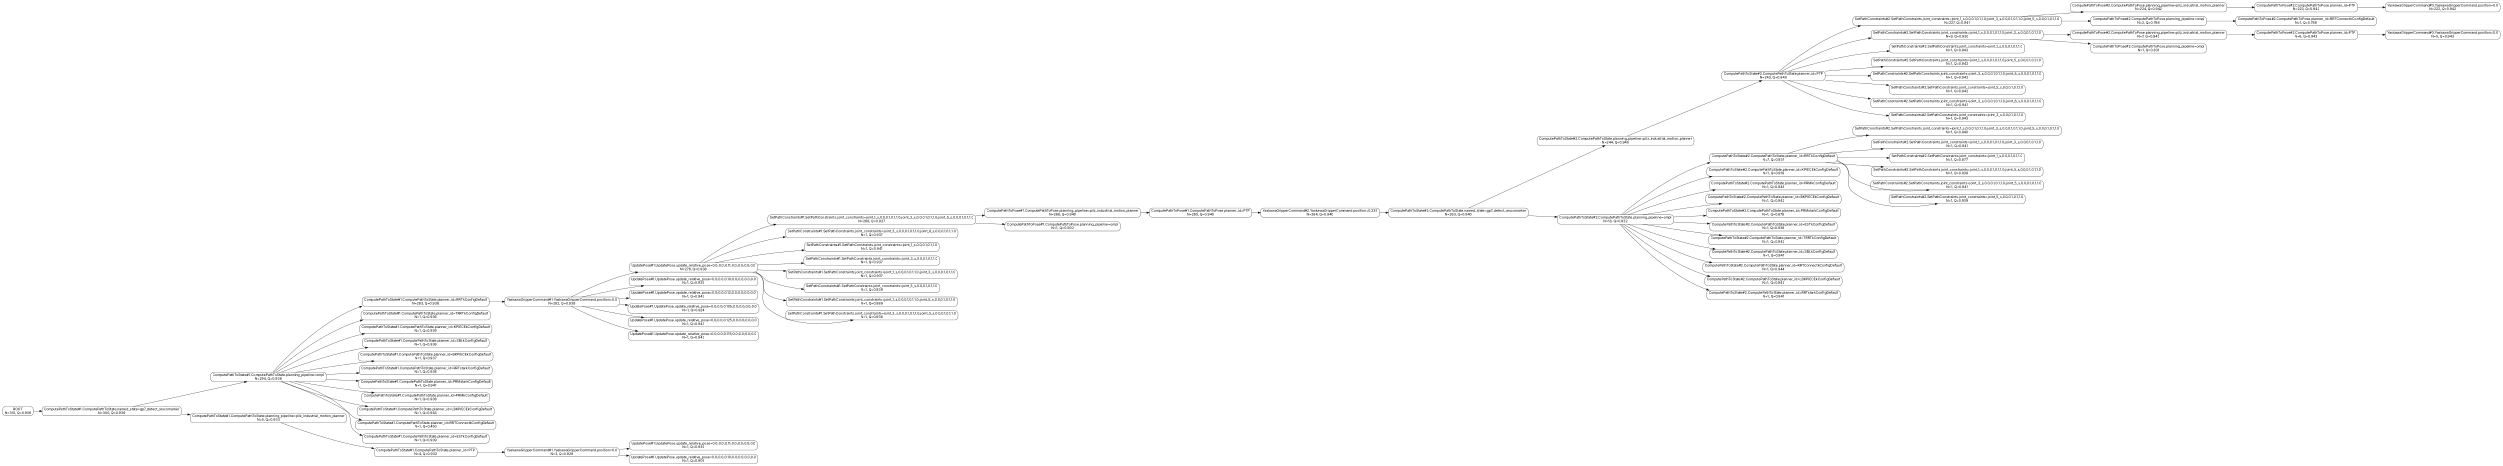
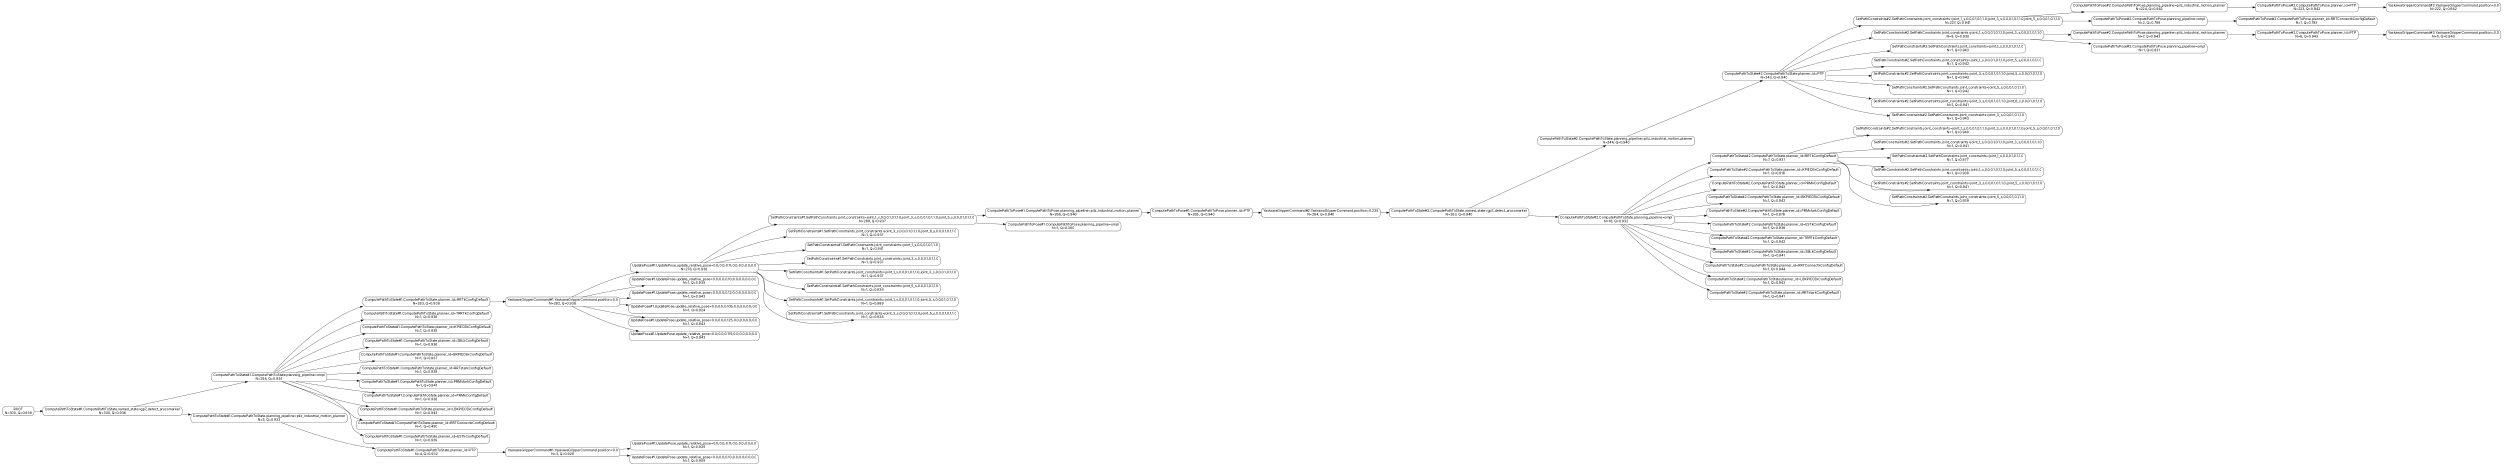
(18, 411) -> (18, 411)
